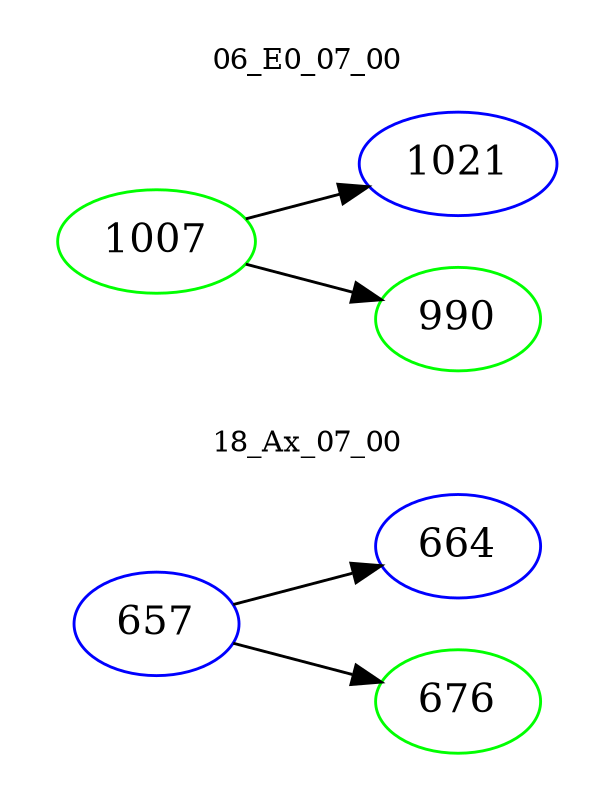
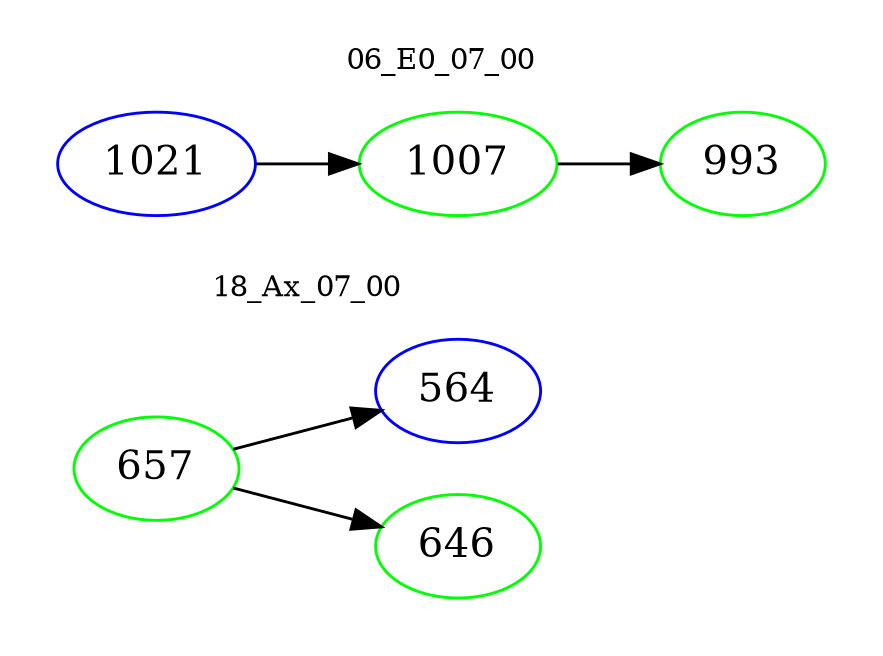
(293, 206) -> (293, 164)
(458, 319) -> (743, 164)
(458, 546) -> (458, 391)
(157, 624) -> (157, 469)
(458, 702) -> (458, 546)
